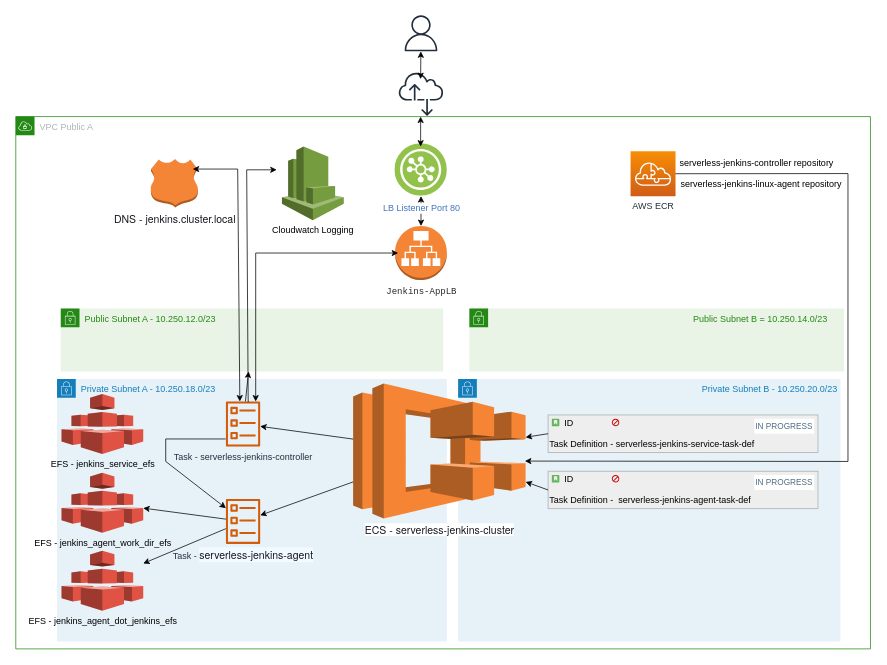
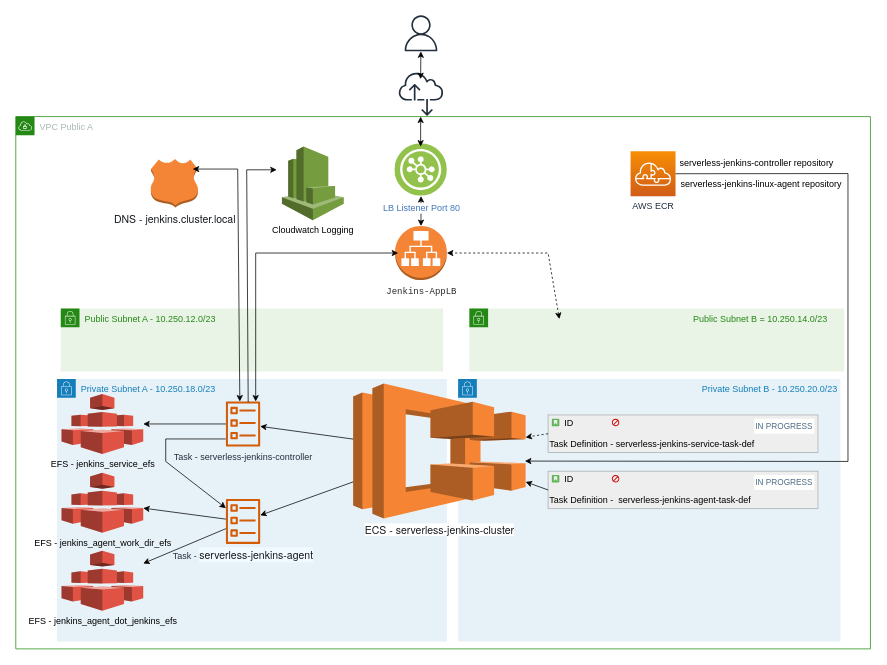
none -> (551, 274)
(245, 401) -> (150, 424)
(539, 435) -> (539, 435)
